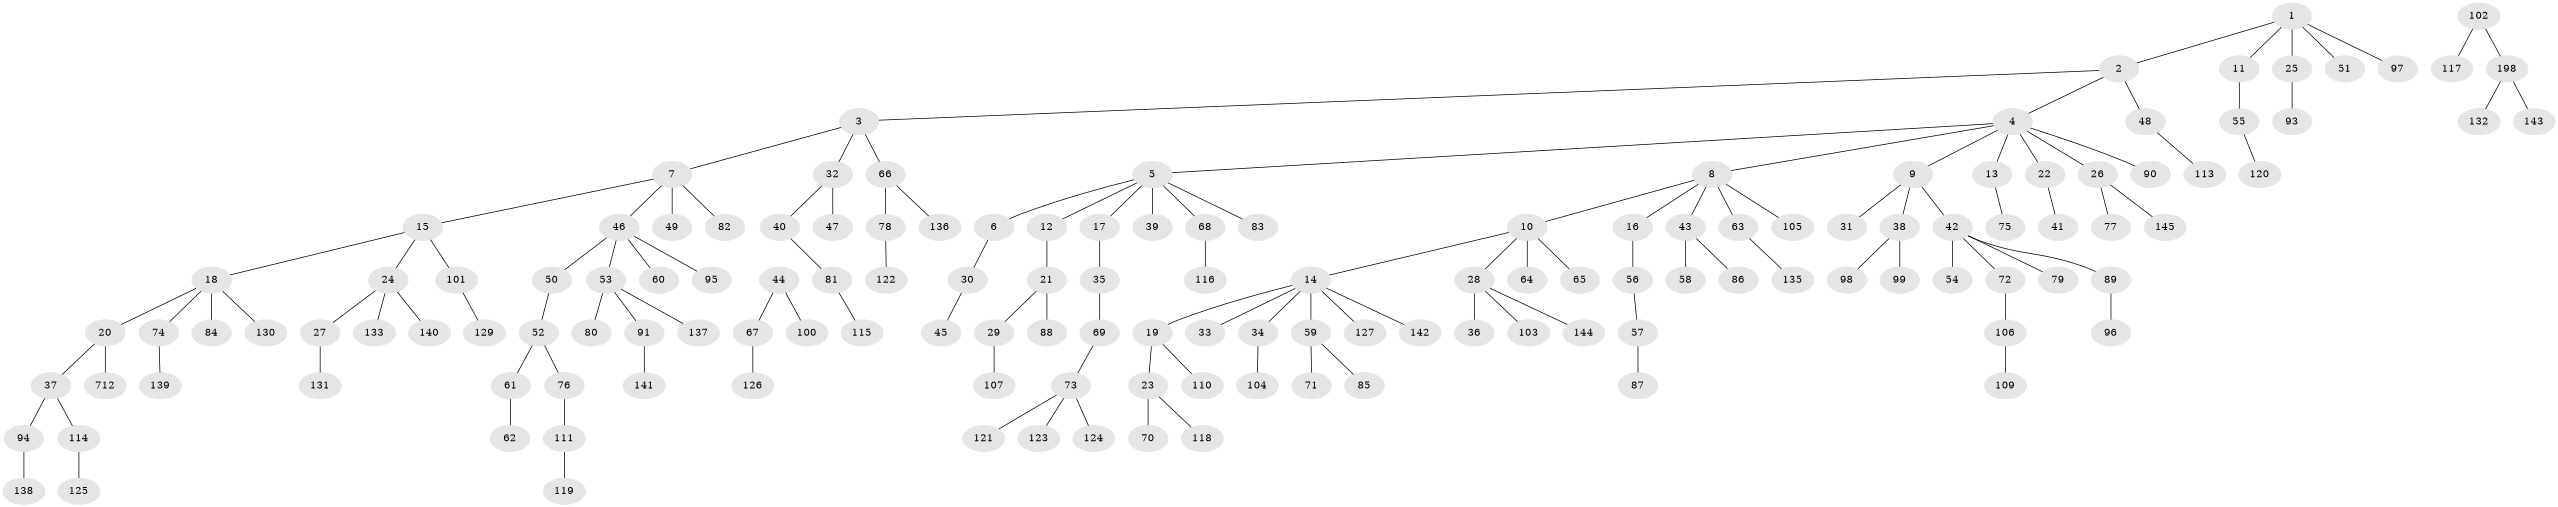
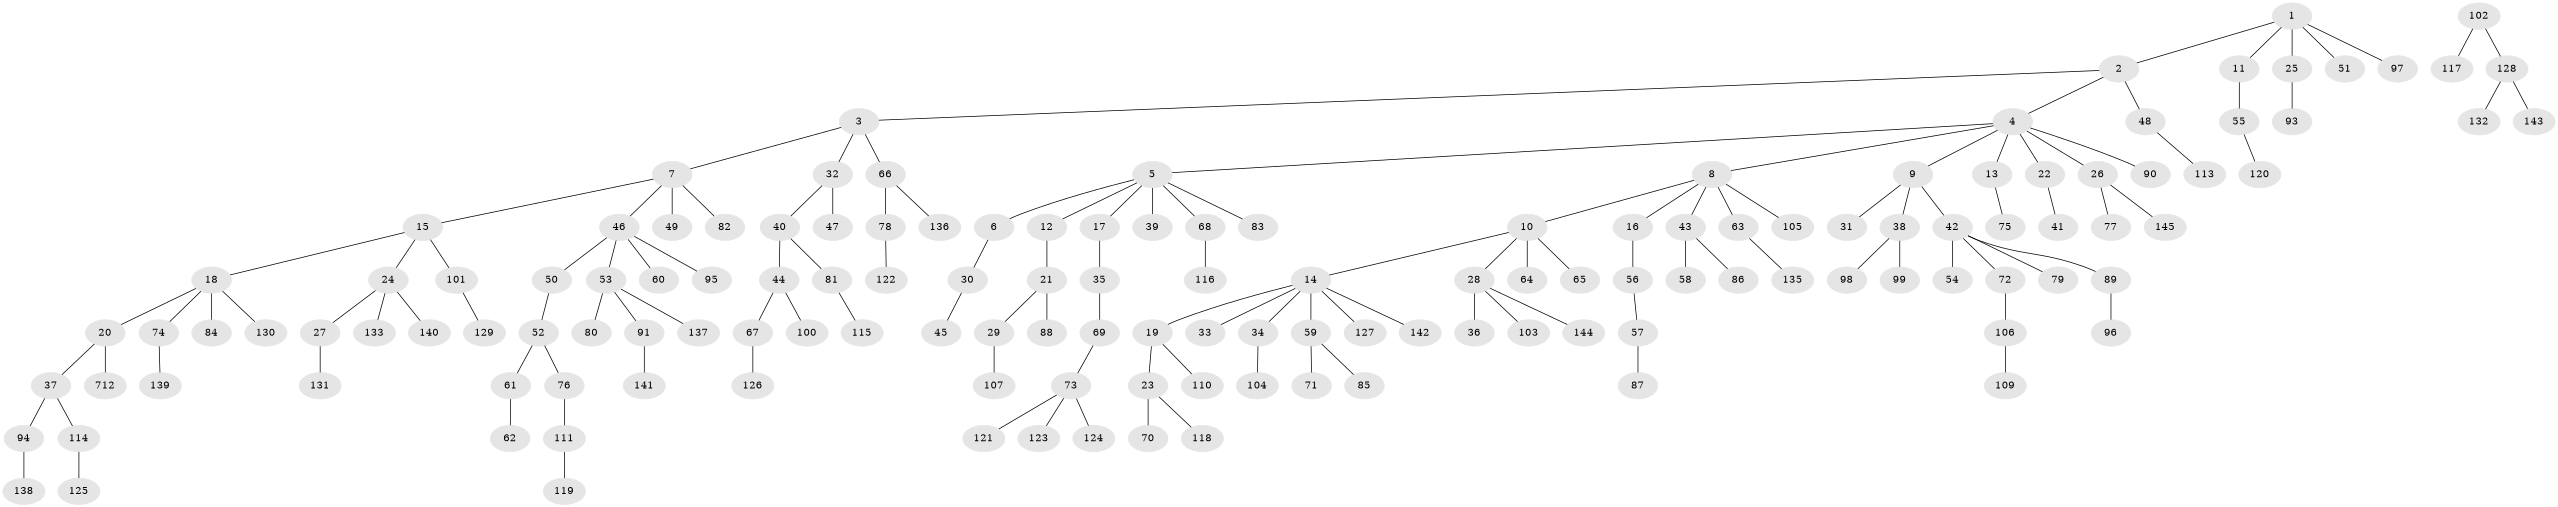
(2507, 69) -> (2507, 69)
none -> (780, 254)
